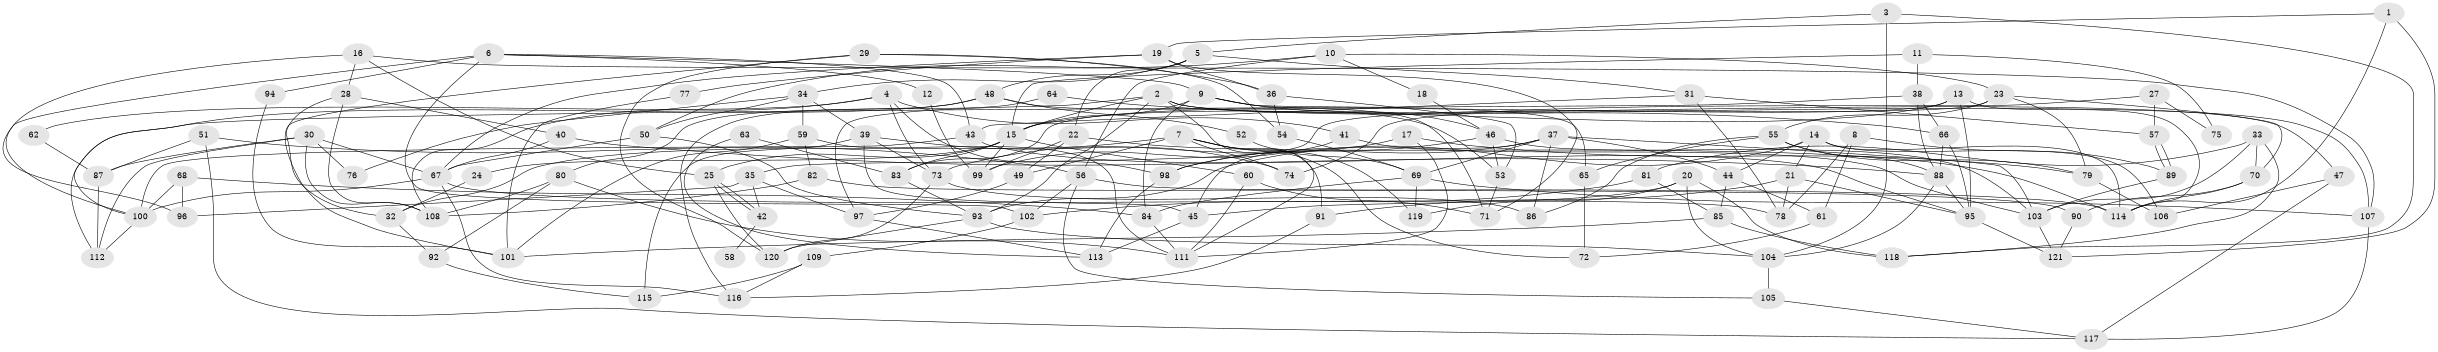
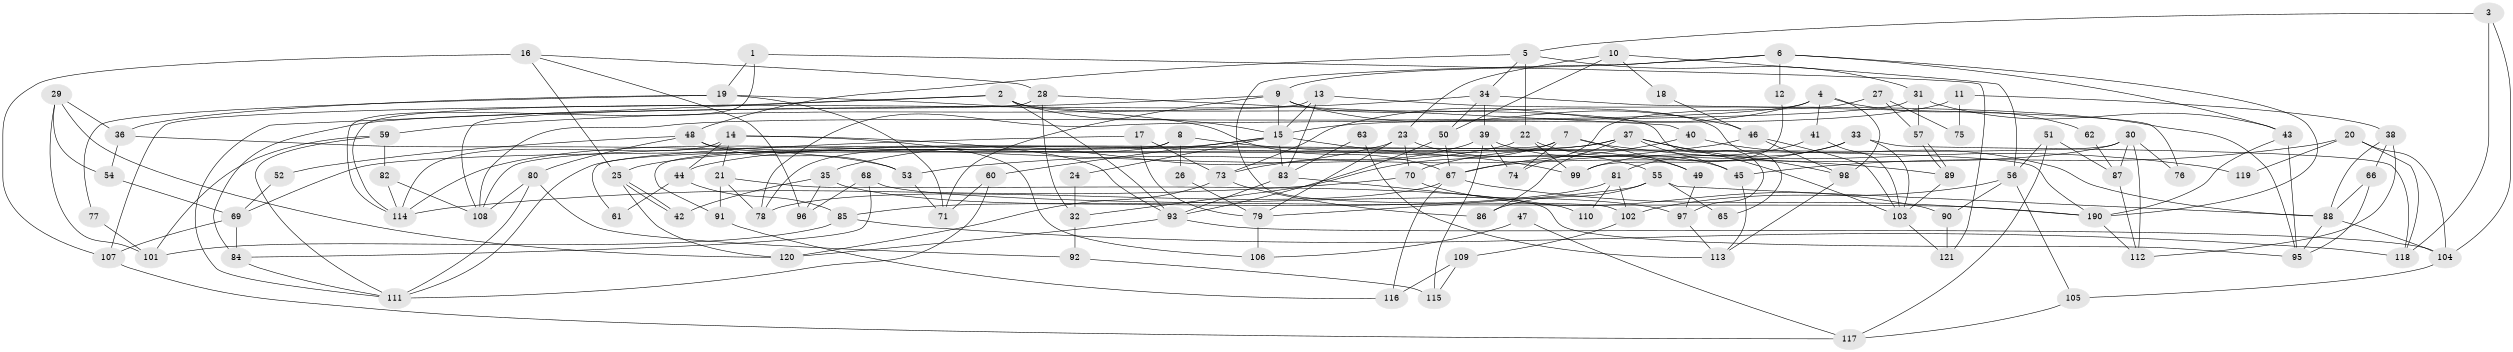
(270, 95) -> none
(1052, 95) -> none
(1758, 108) -> none
none -> (1180, 176)
(1416, 195) -> none
(140, 217) -> (2095, 217)
none -> (1586, 217)
(2013, 237) -> none
(730, 258) -> none
(1584, 258) -> none
